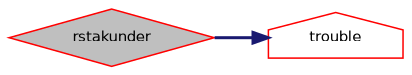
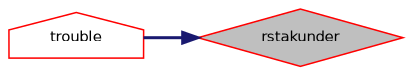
(234, 38) -> (163, 38)
